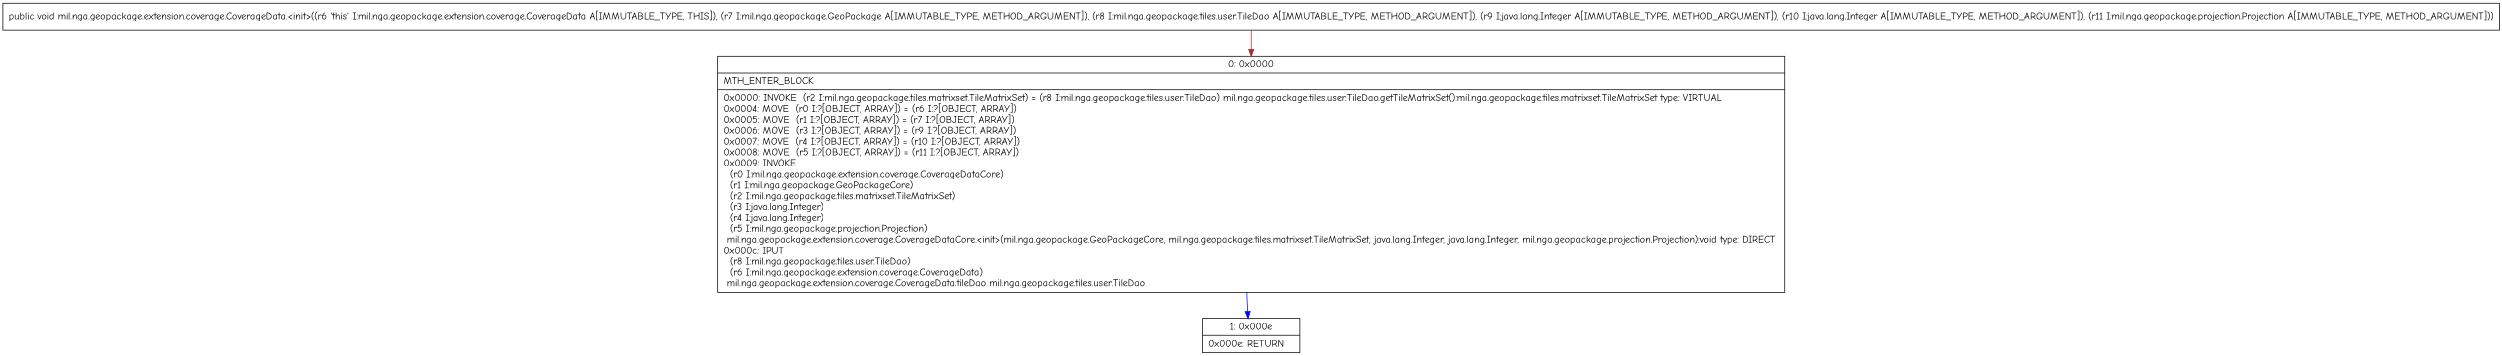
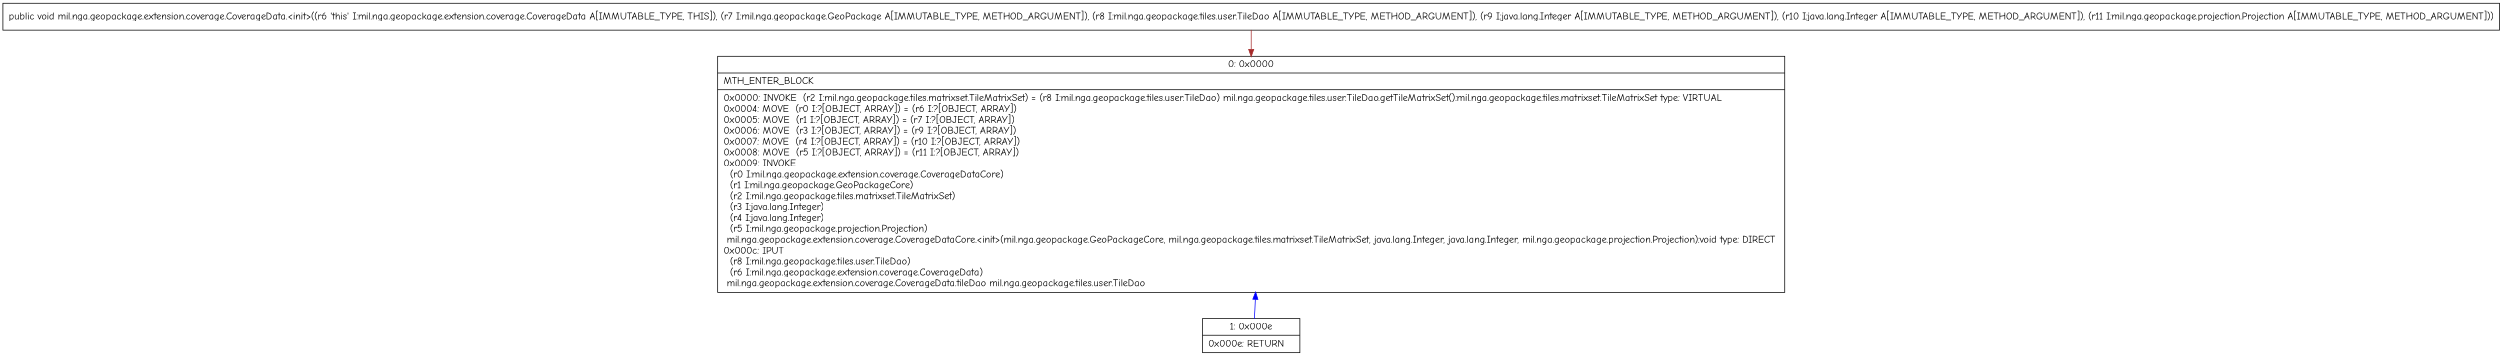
(1247, 302) -> (1255, 309)
